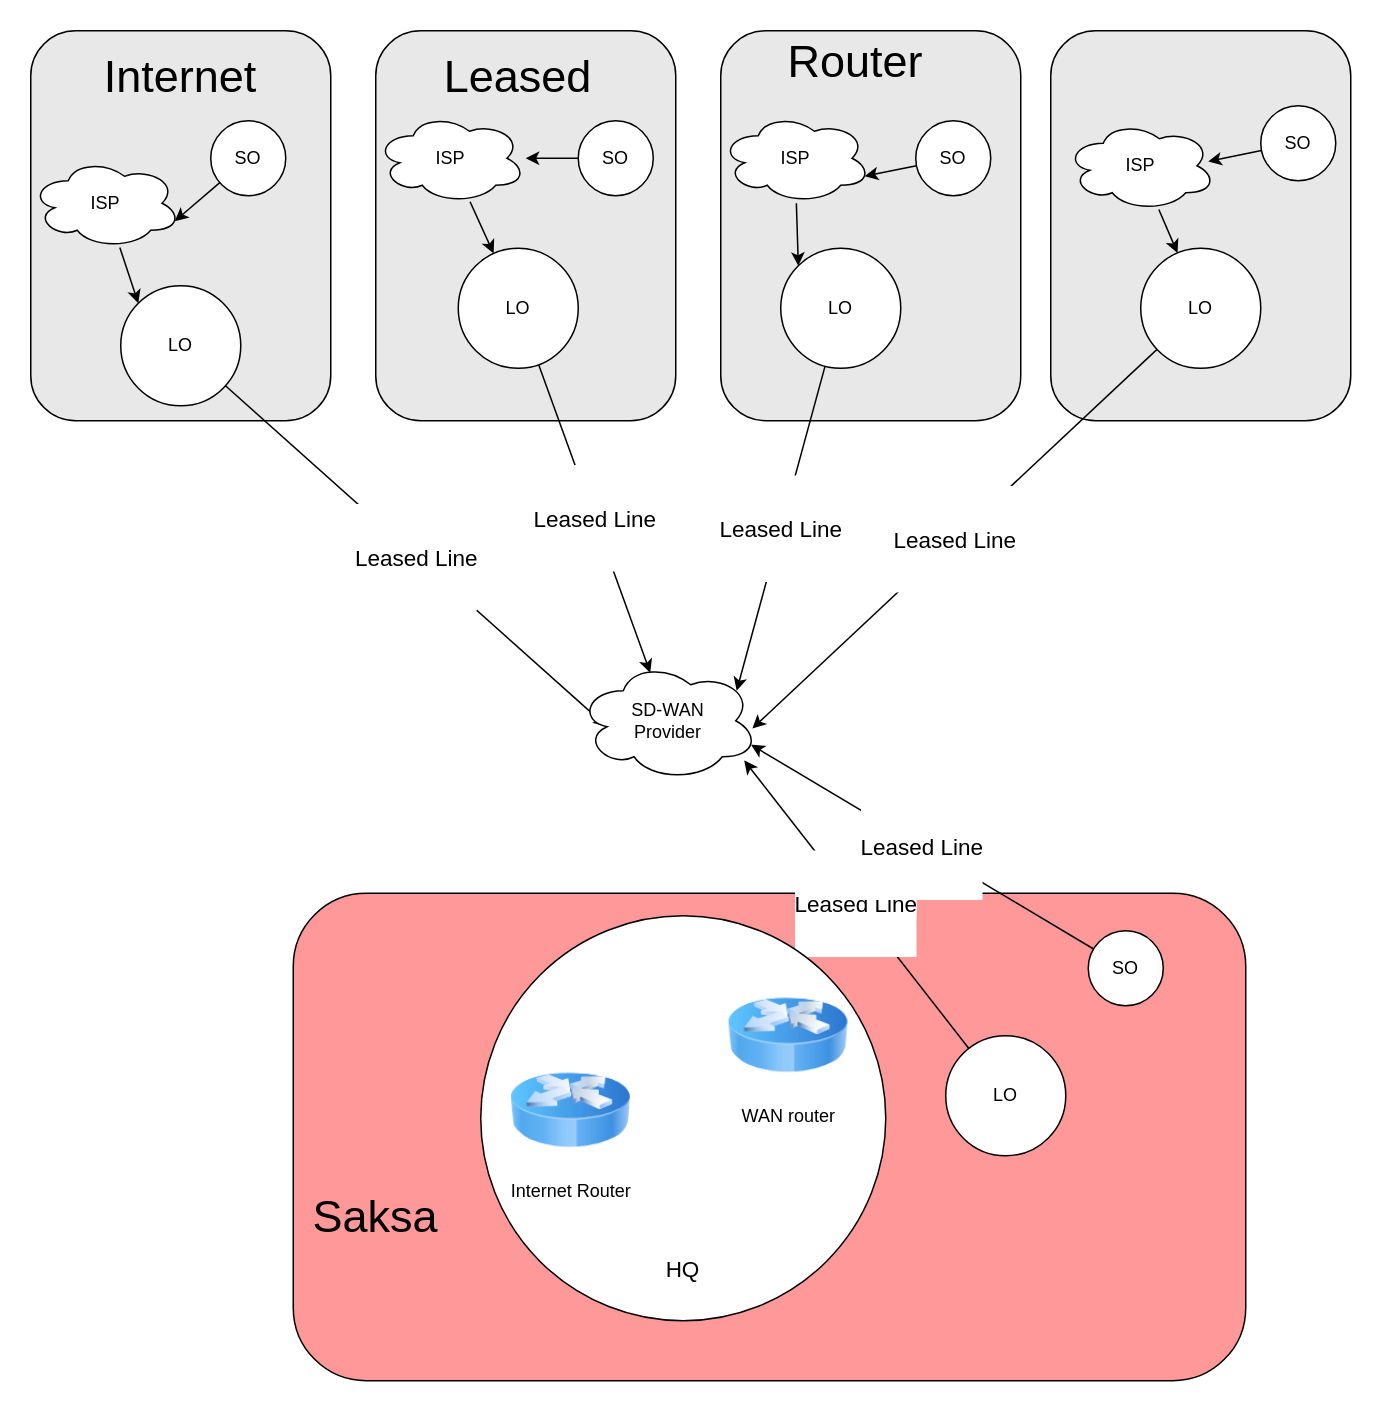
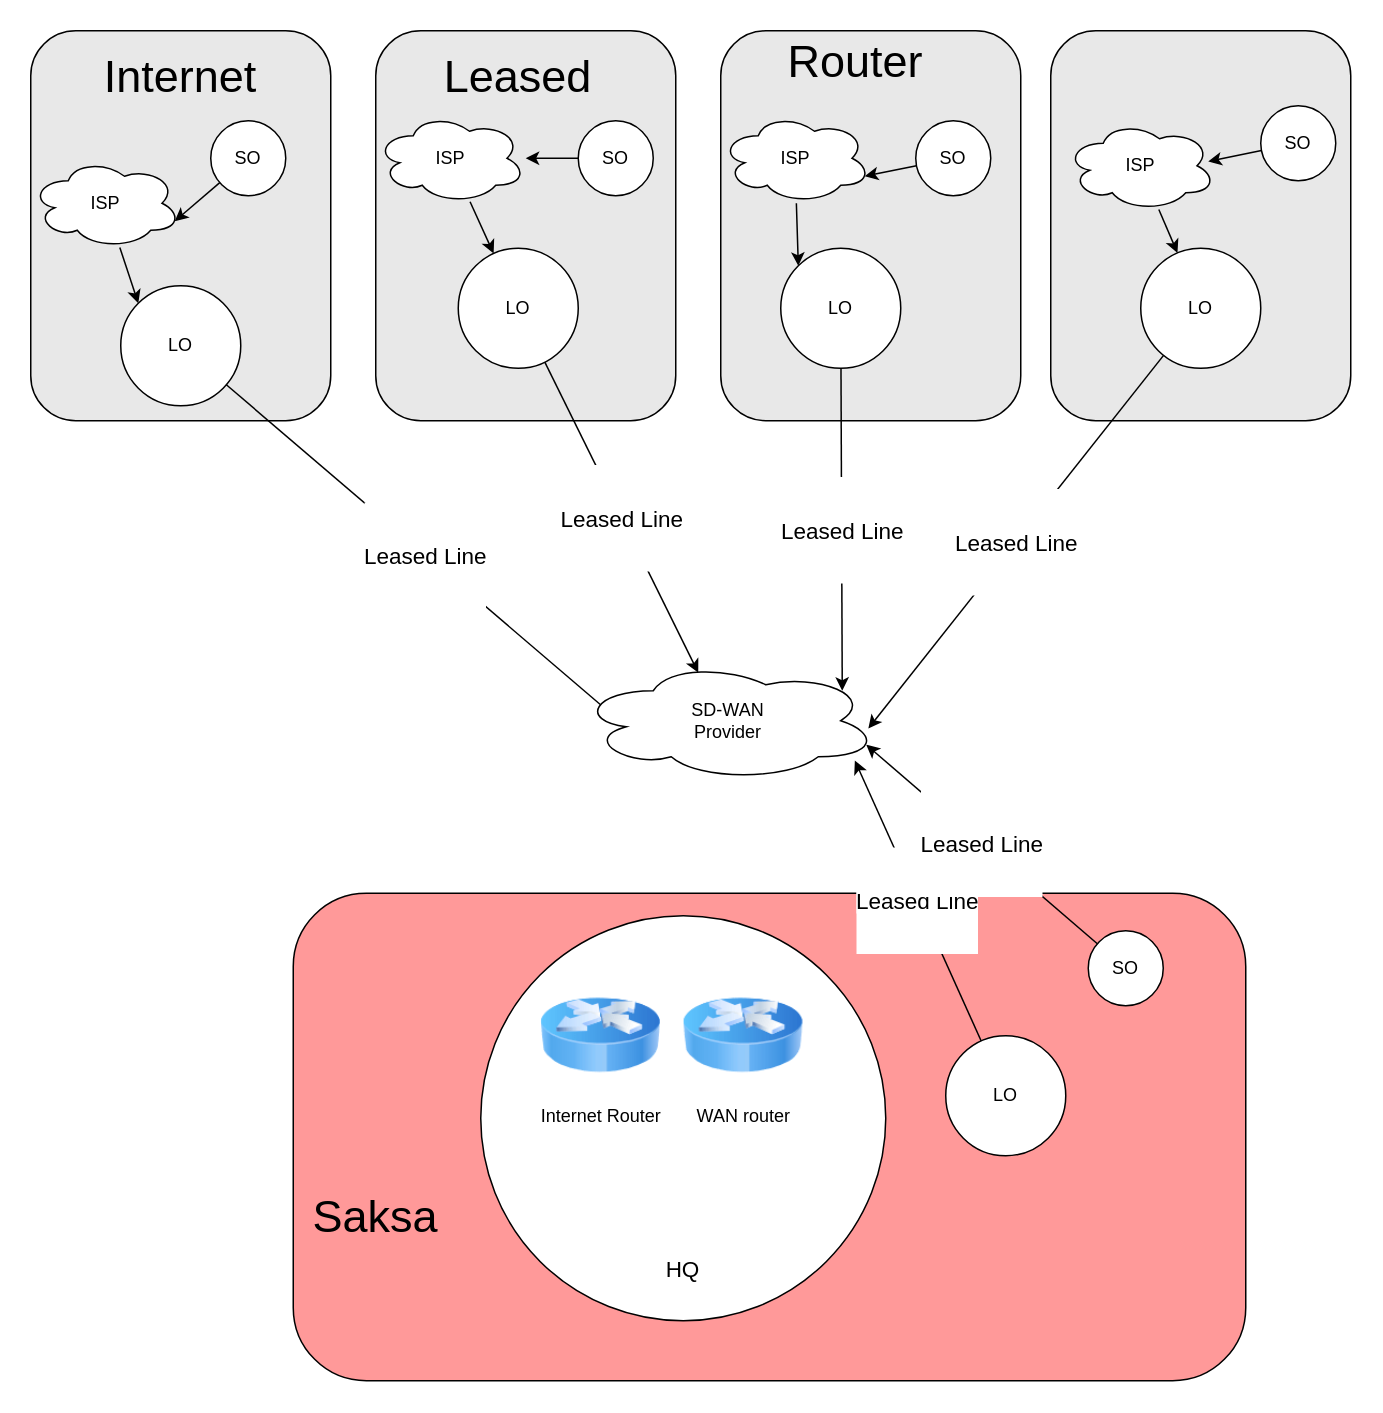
(668, 721) -> (728, 721)
(788, 1036) -> (743, 1036)
(571, 1111) -> (601, 1036)
